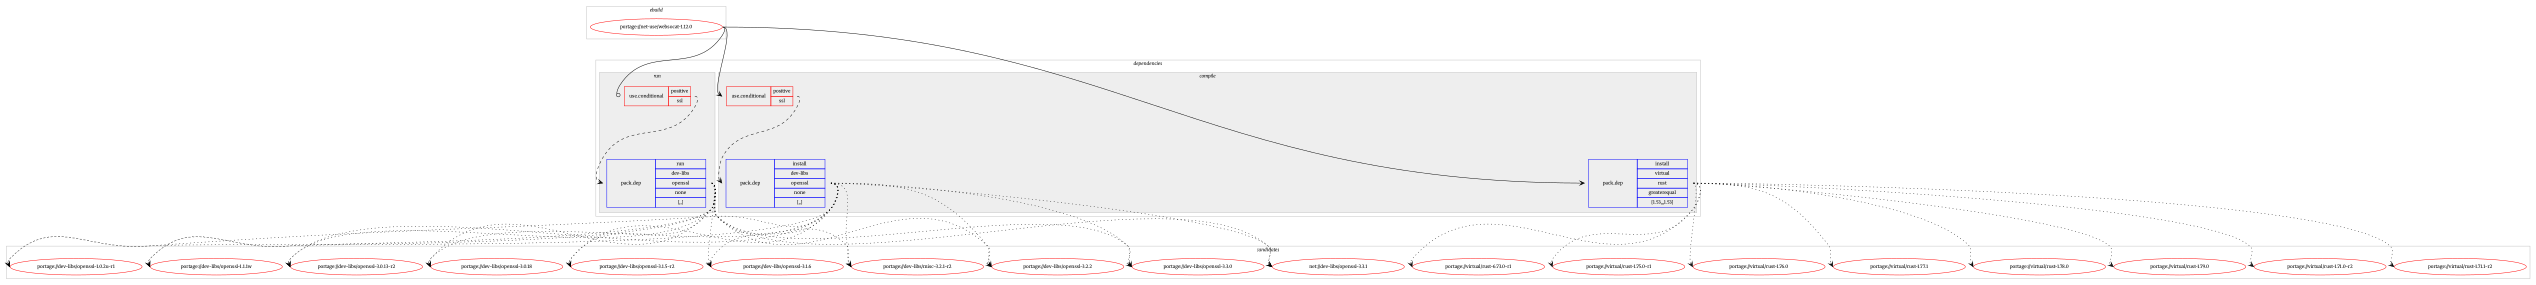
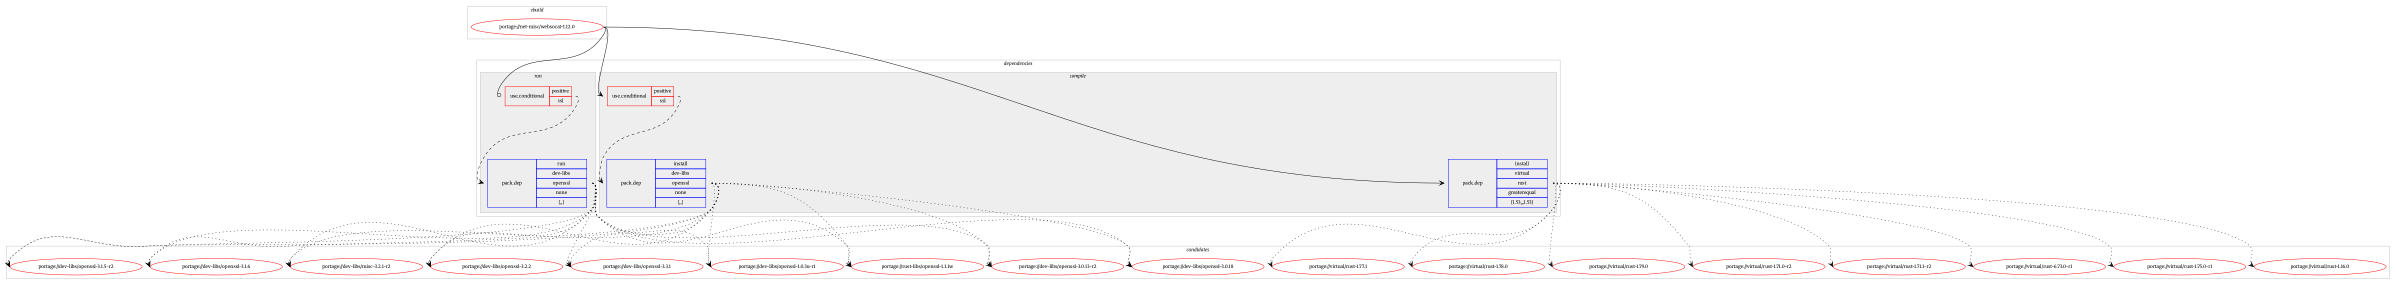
(656, 27) -> (537, 27)
(76, 267) -> (777, 267)
(216, 267) -> (918, 267)
(1198, 267) -> none
(1338, 267) -> (637, 267)
(1759, 267) -> (2320, 267)
